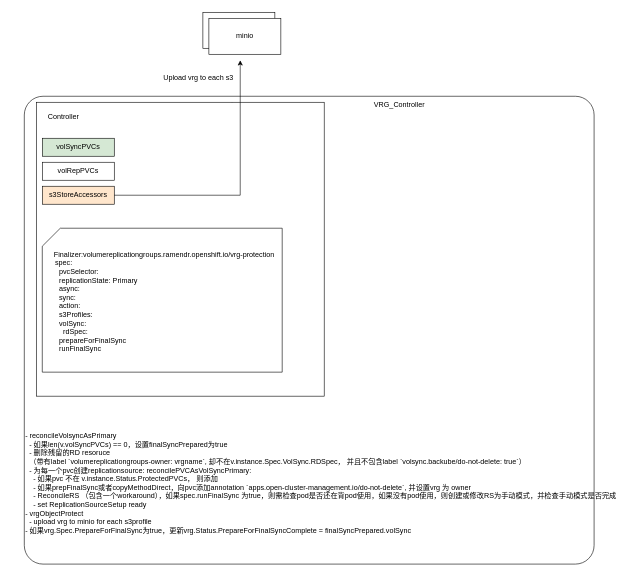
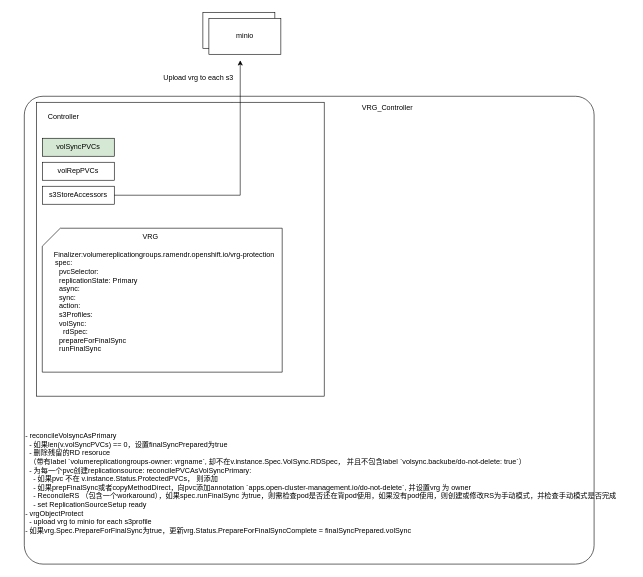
(399, 105) -> (387, 108)
(78, 195) -> (78, 195)
none -> (150, 237)
